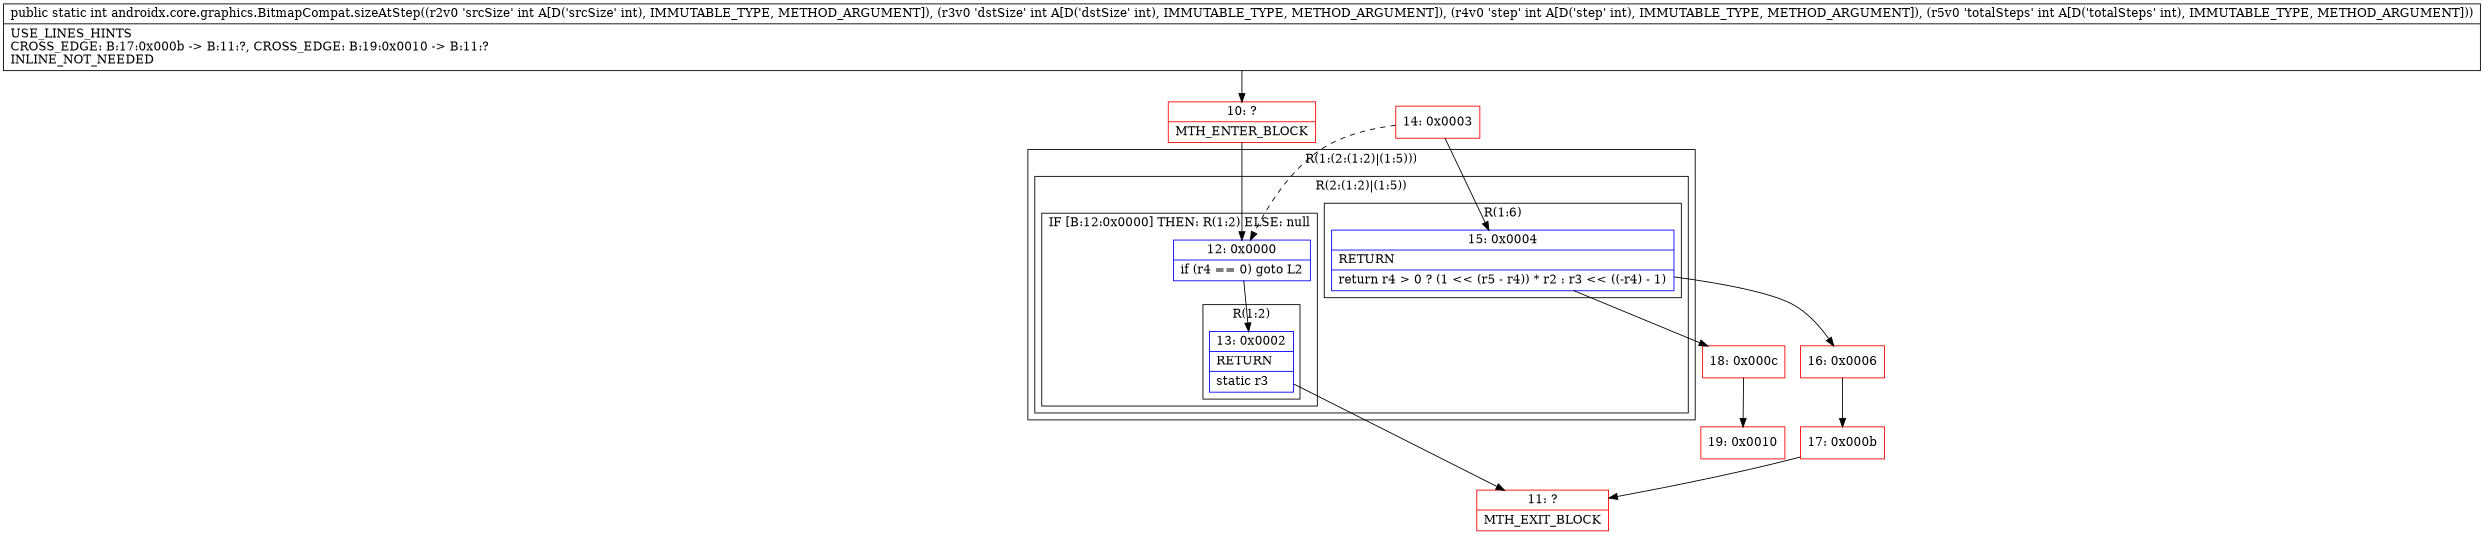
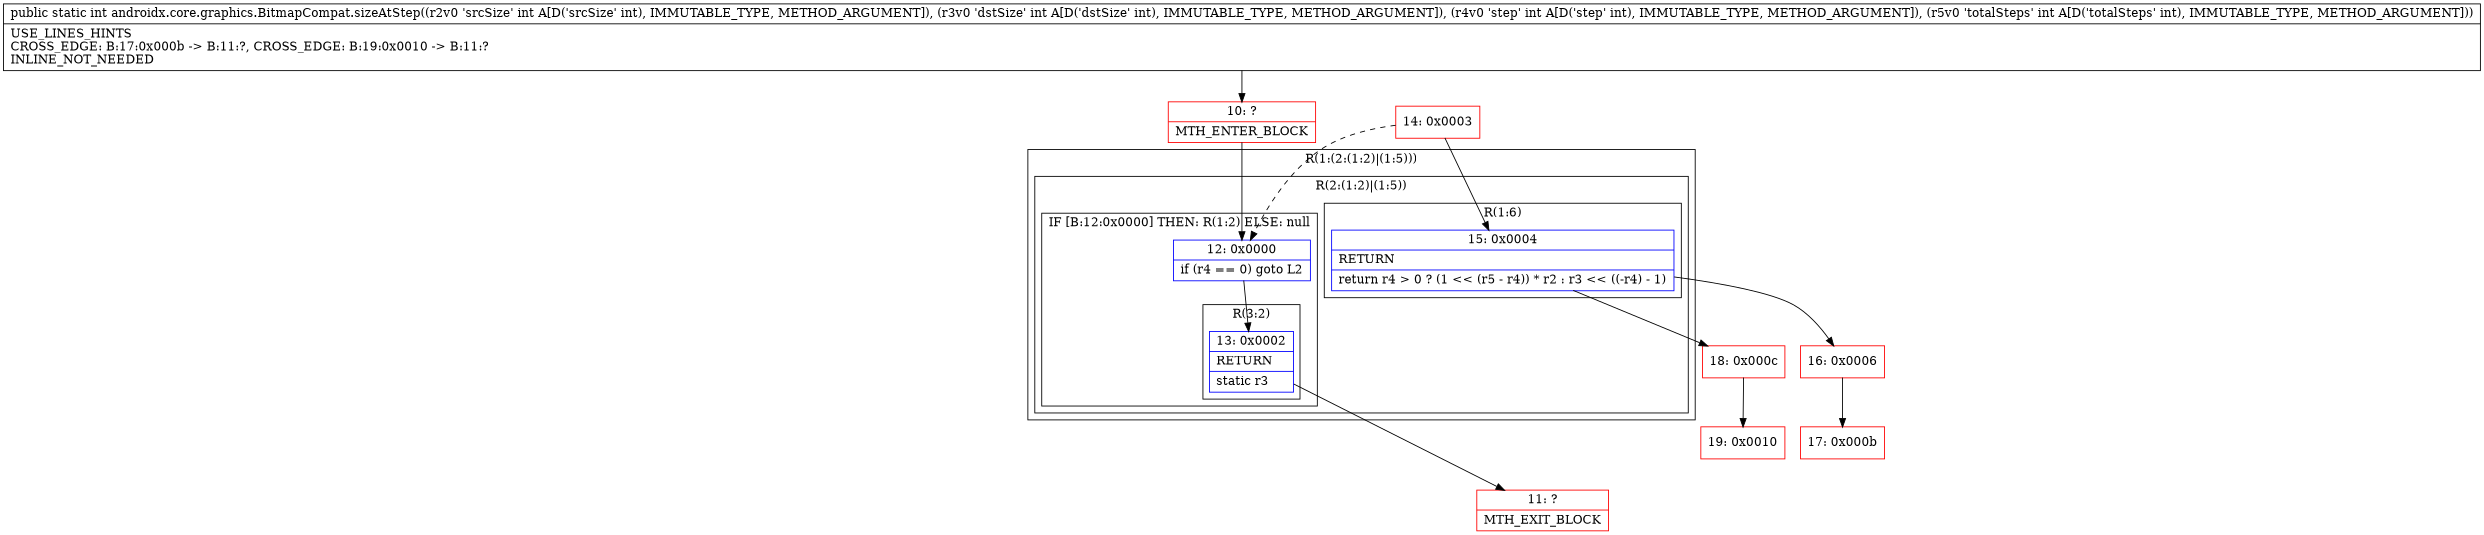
(1251, 315) -> (1251, 315)
(1709, 478) -> none
